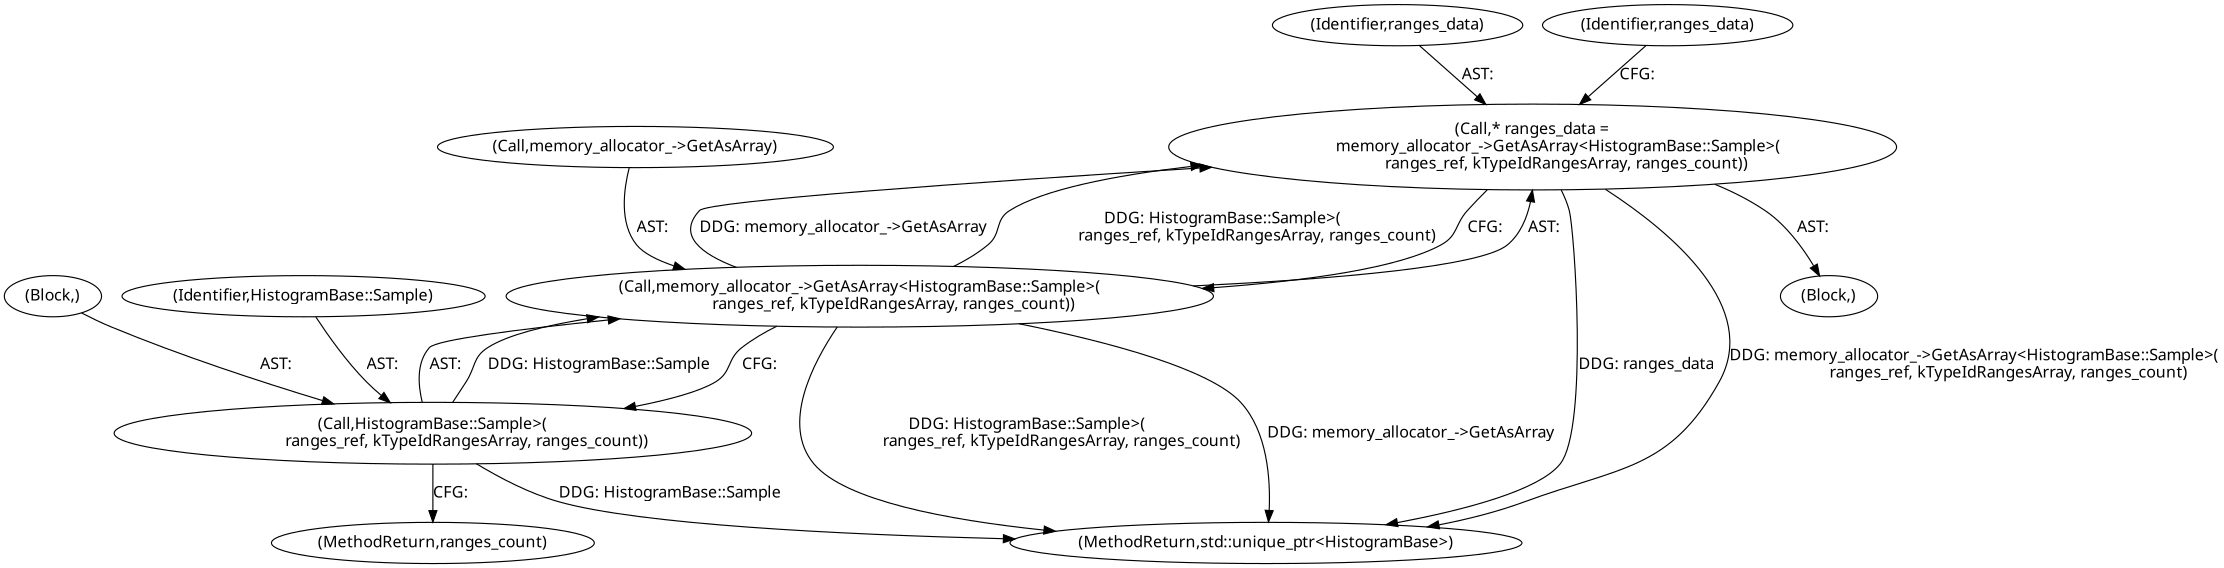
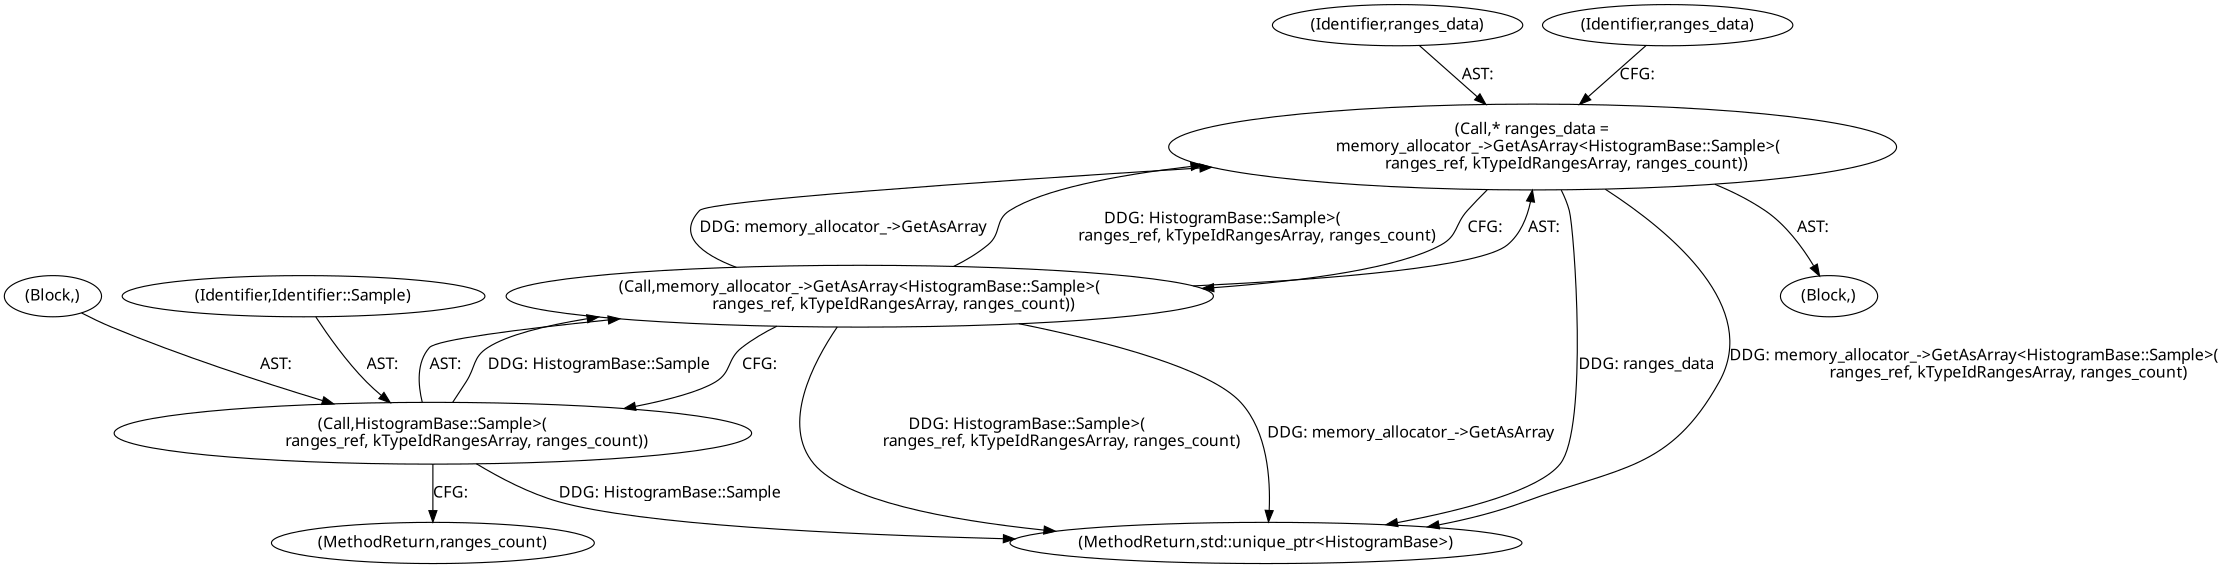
(635, 147) -> none
(304, 296) -> (304, 296)
